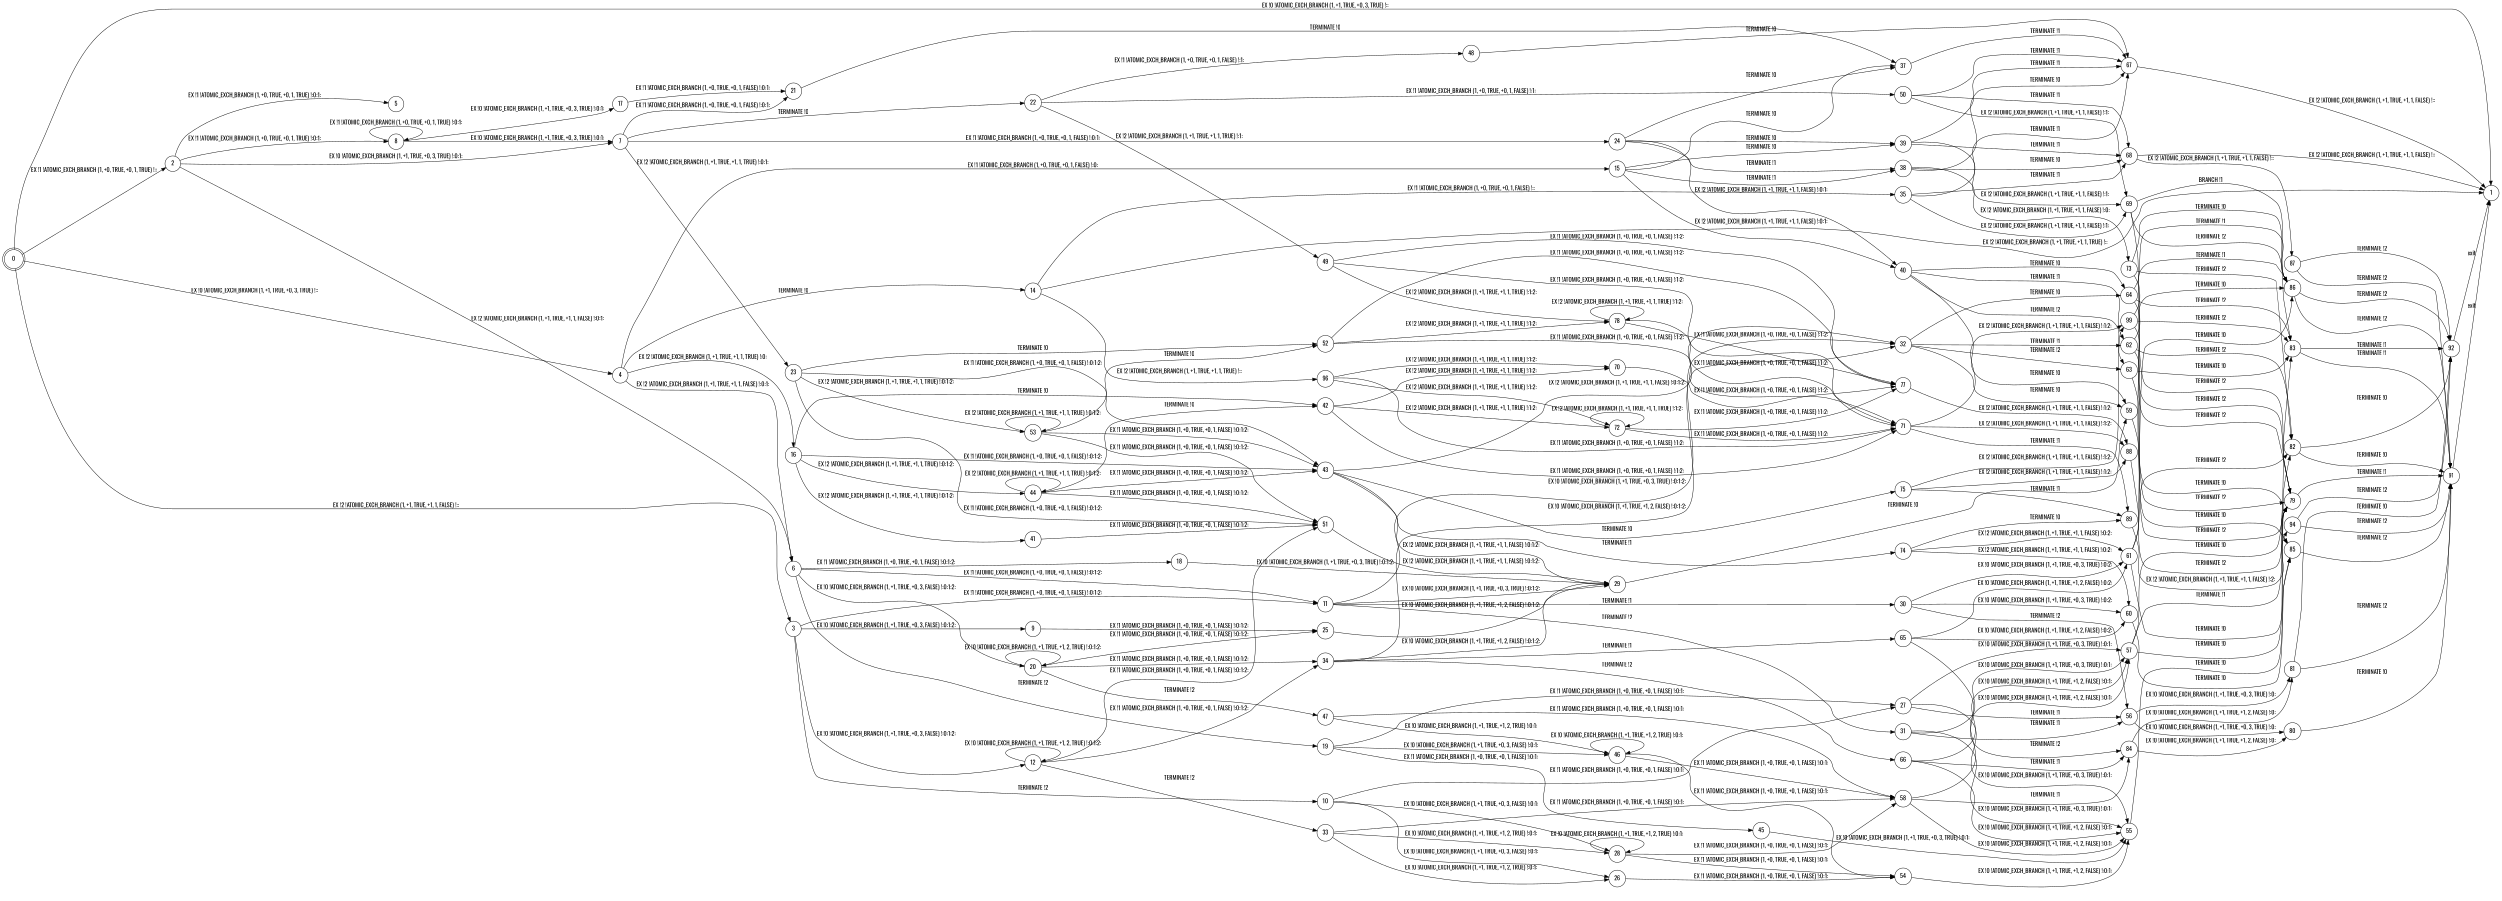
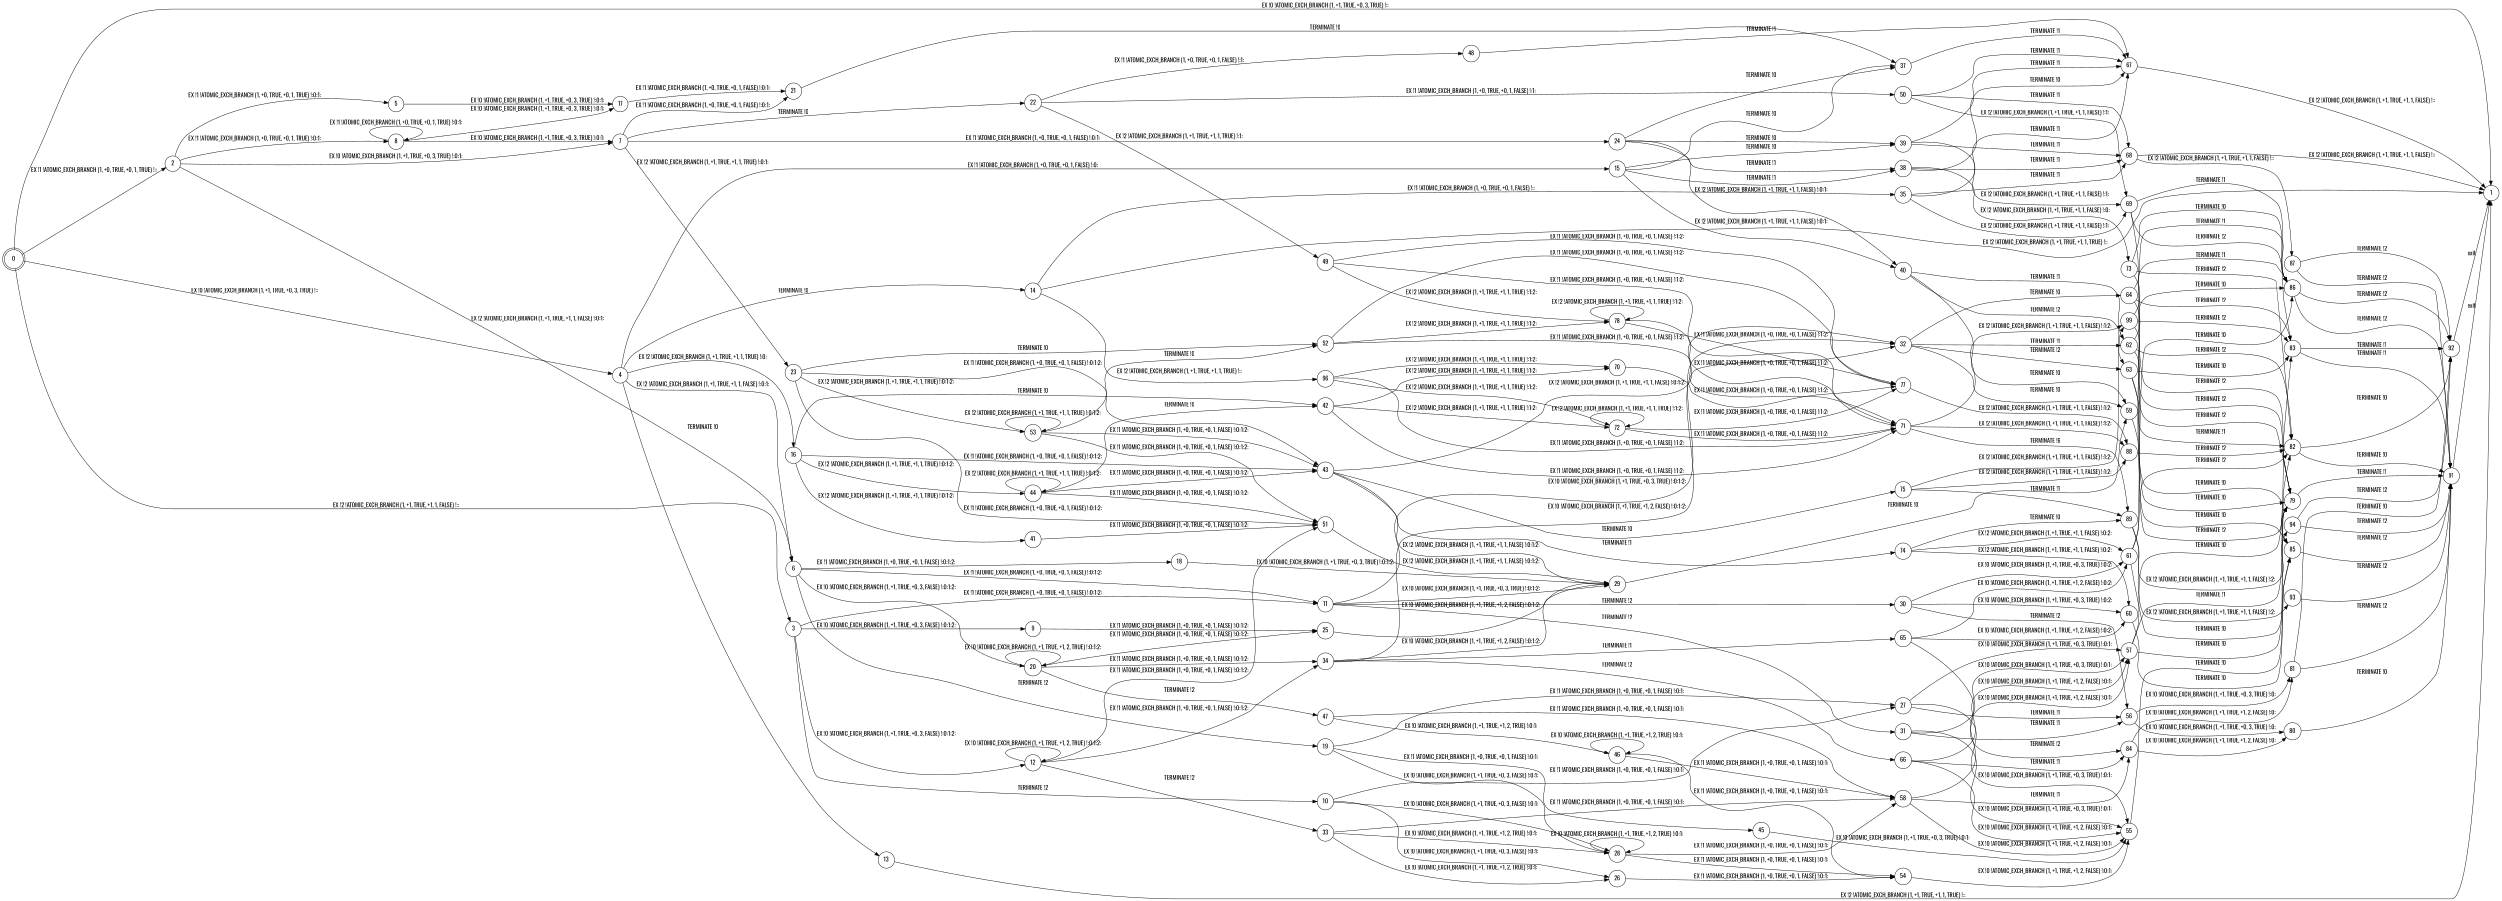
(1761, 30) -> (1761, 30)
none -> (506, 104)
(2045, 160) -> (2045, 160)
(2211, 180) -> (2211, 180)
(2020, 267) -> none
(2045, 441) -> (2045, 441)
none -> (2182, 442)
(2211, 498) -> (2211, 498)
(2185, 573) -> (2209, 456)
none -> (2293, 598)
(1617, 601) -> (1617, 601)
(1469, 751) -> (1489, 780)
none -> (886, 860)
